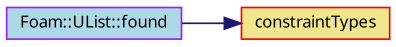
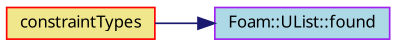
(203, 23) -> (176, 23)
